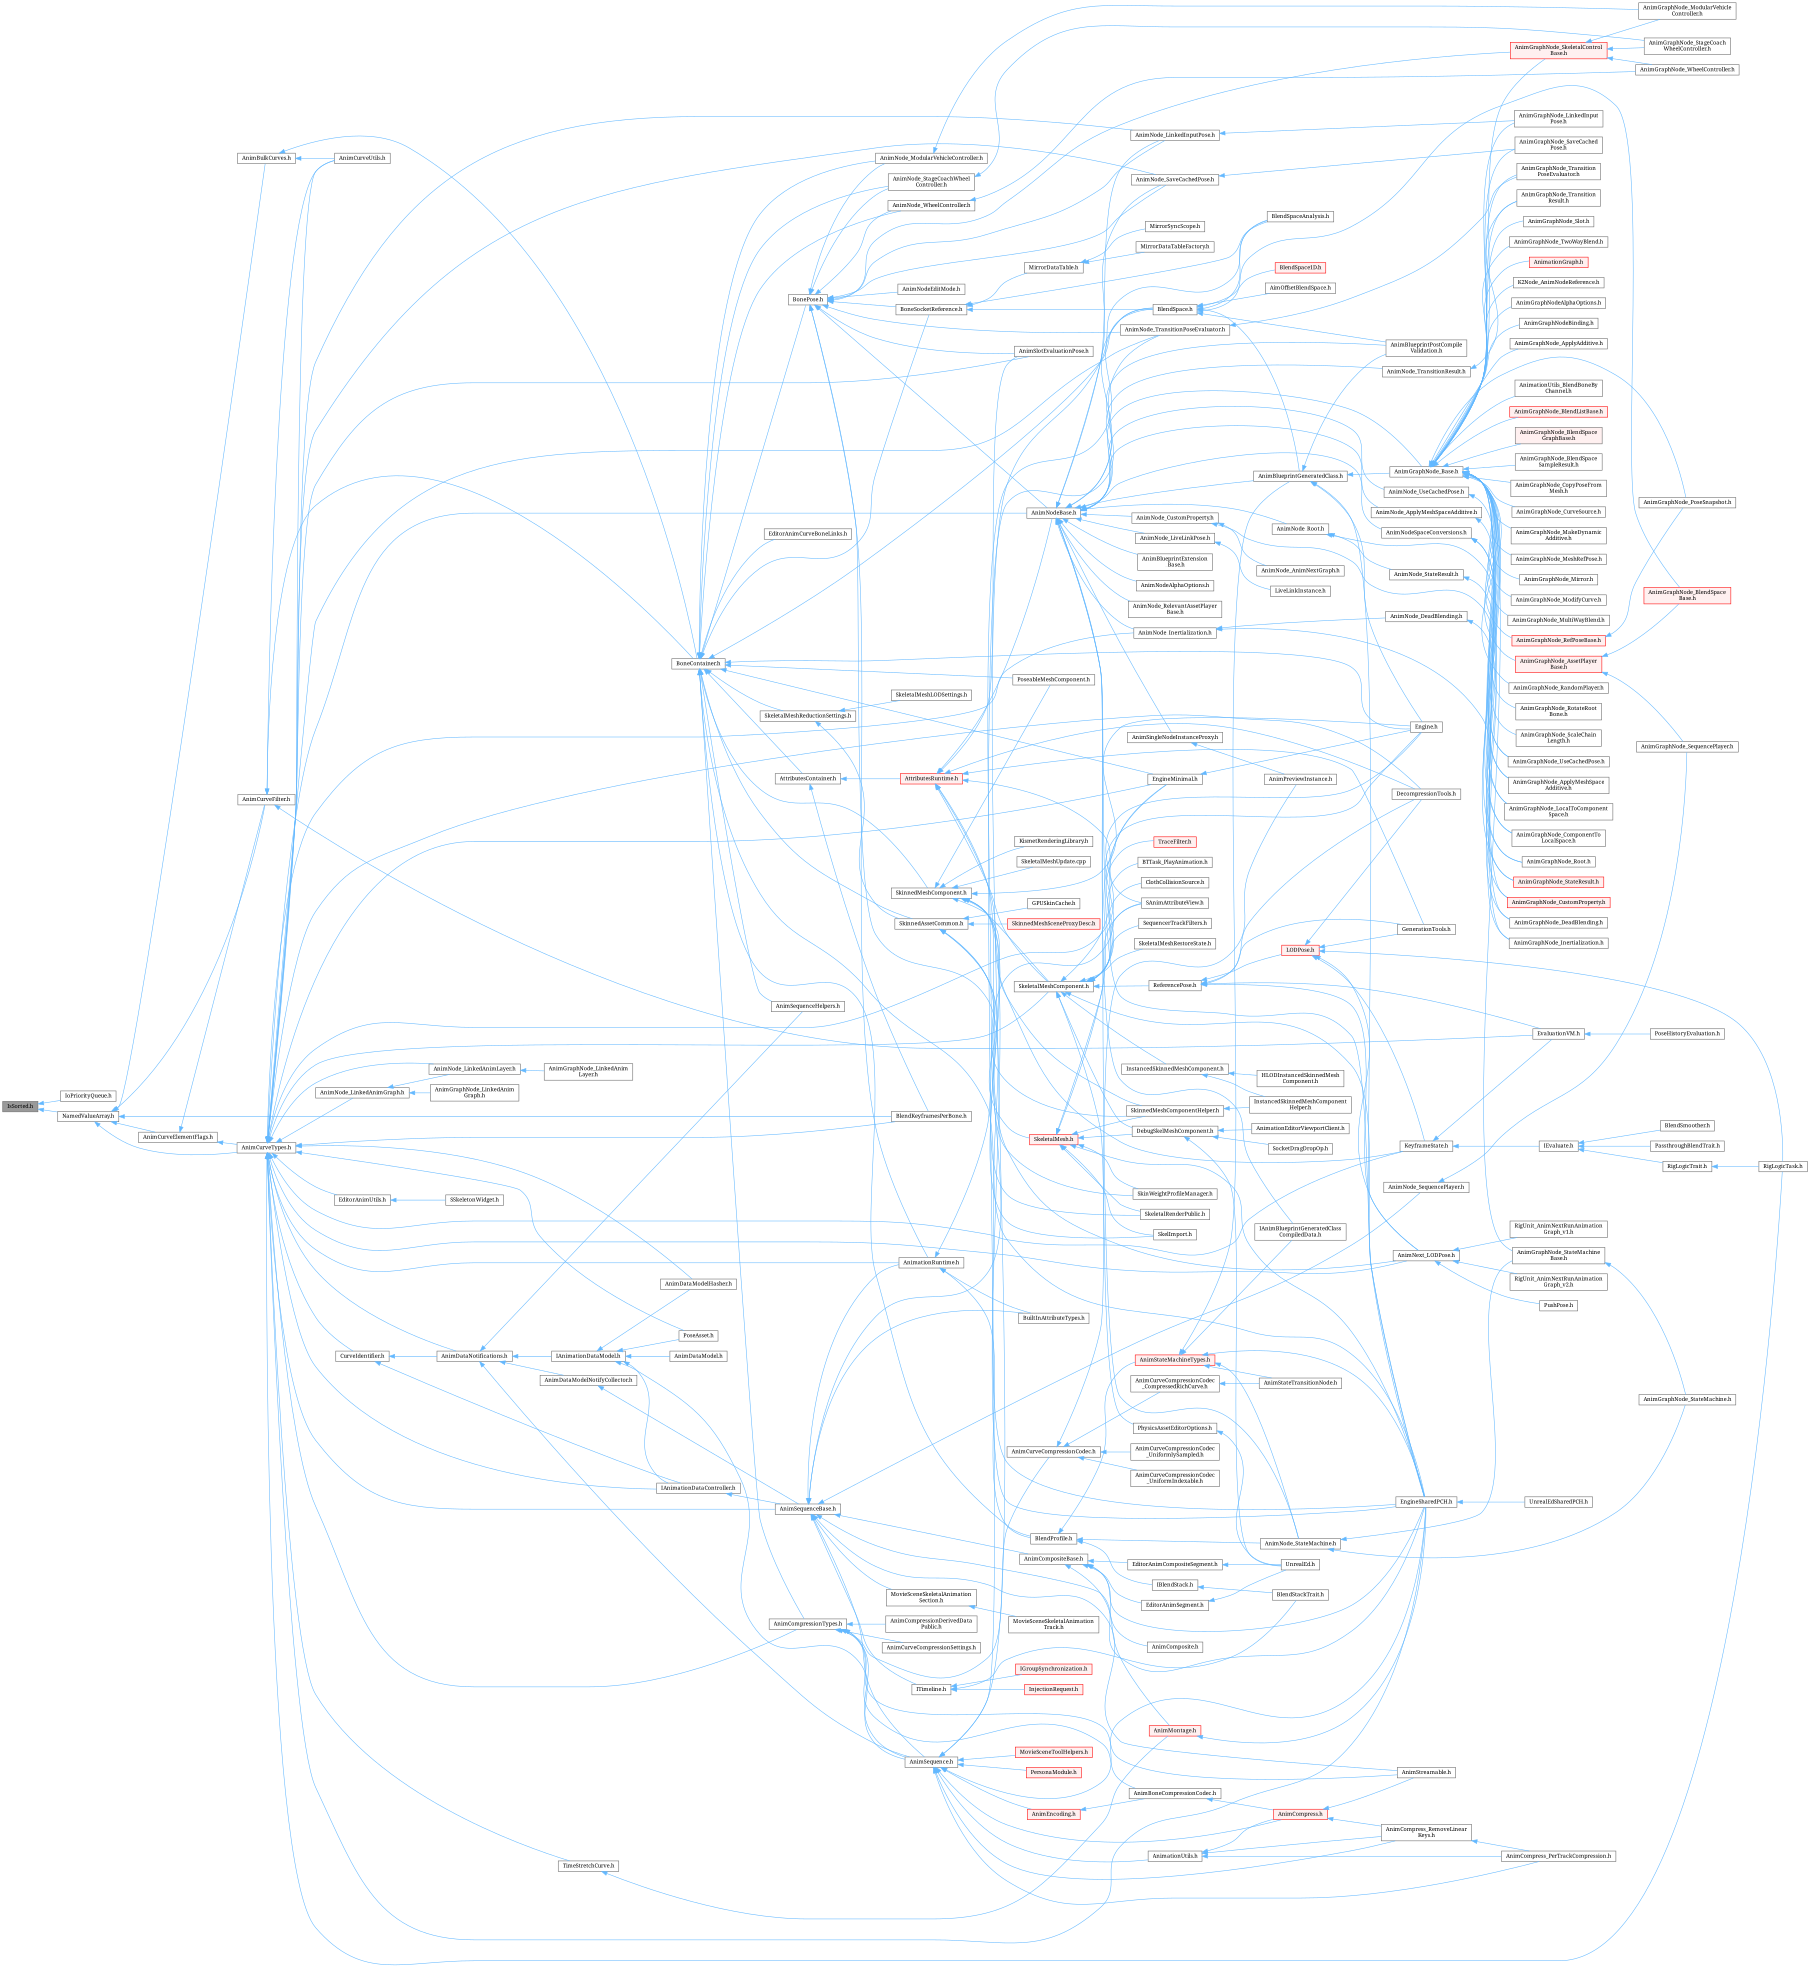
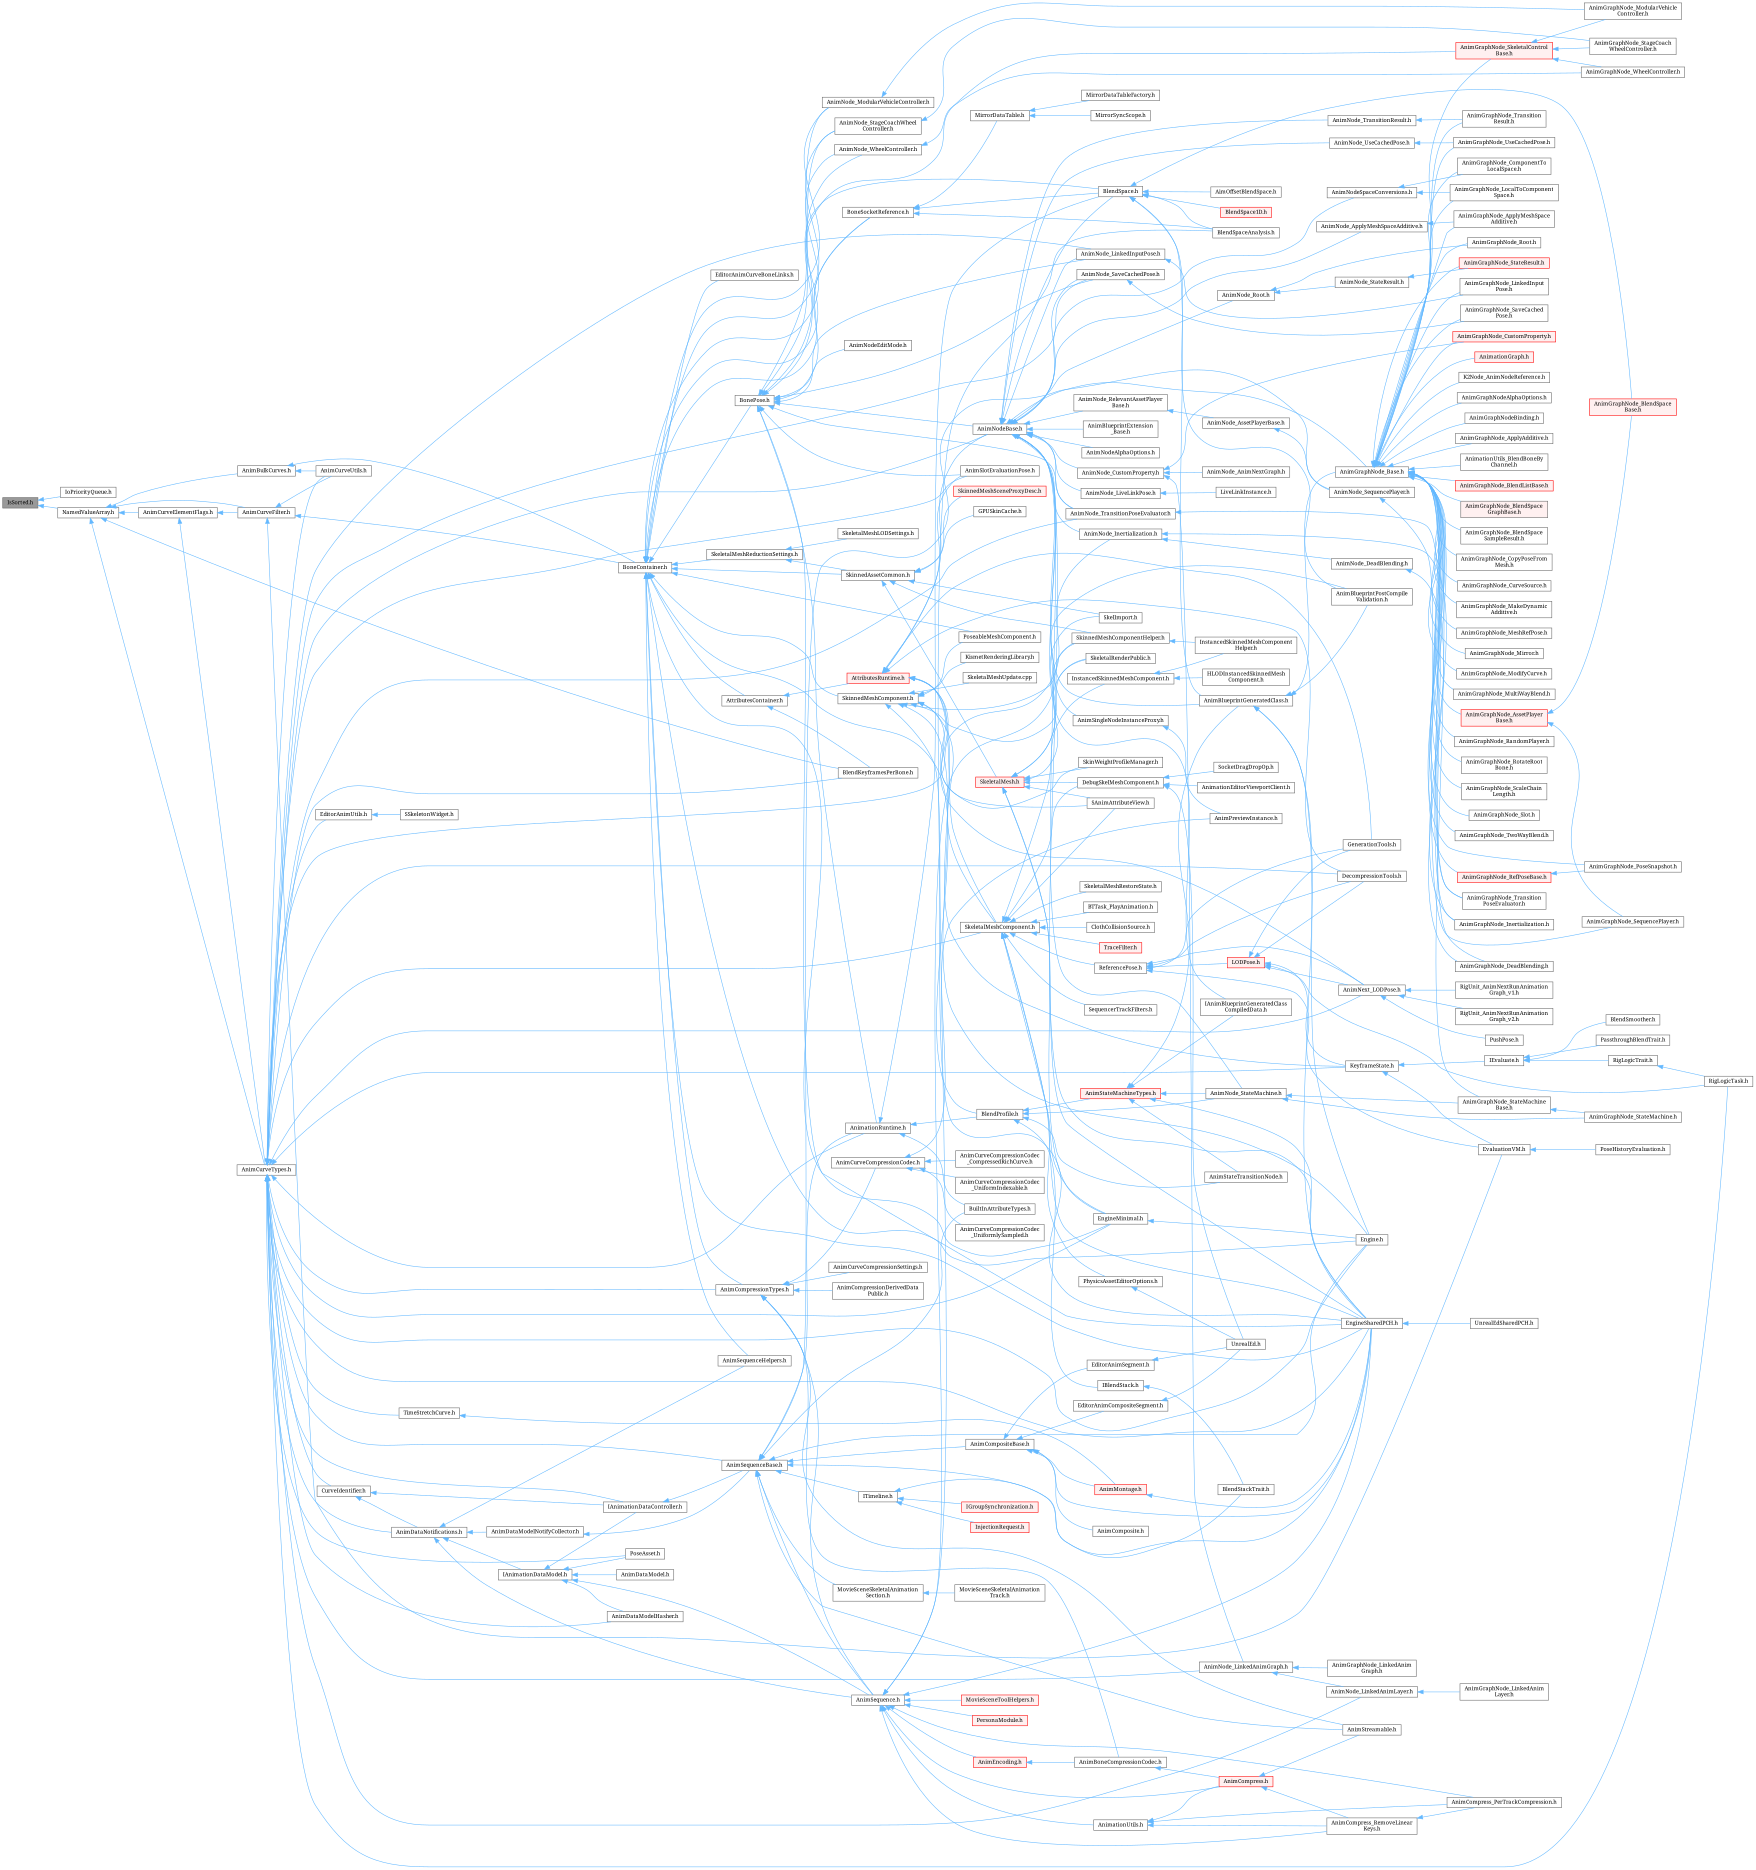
none -> (1246, 423)
none -> (1192, 1191)
(1245, 1383) -> (1110, 1182)
